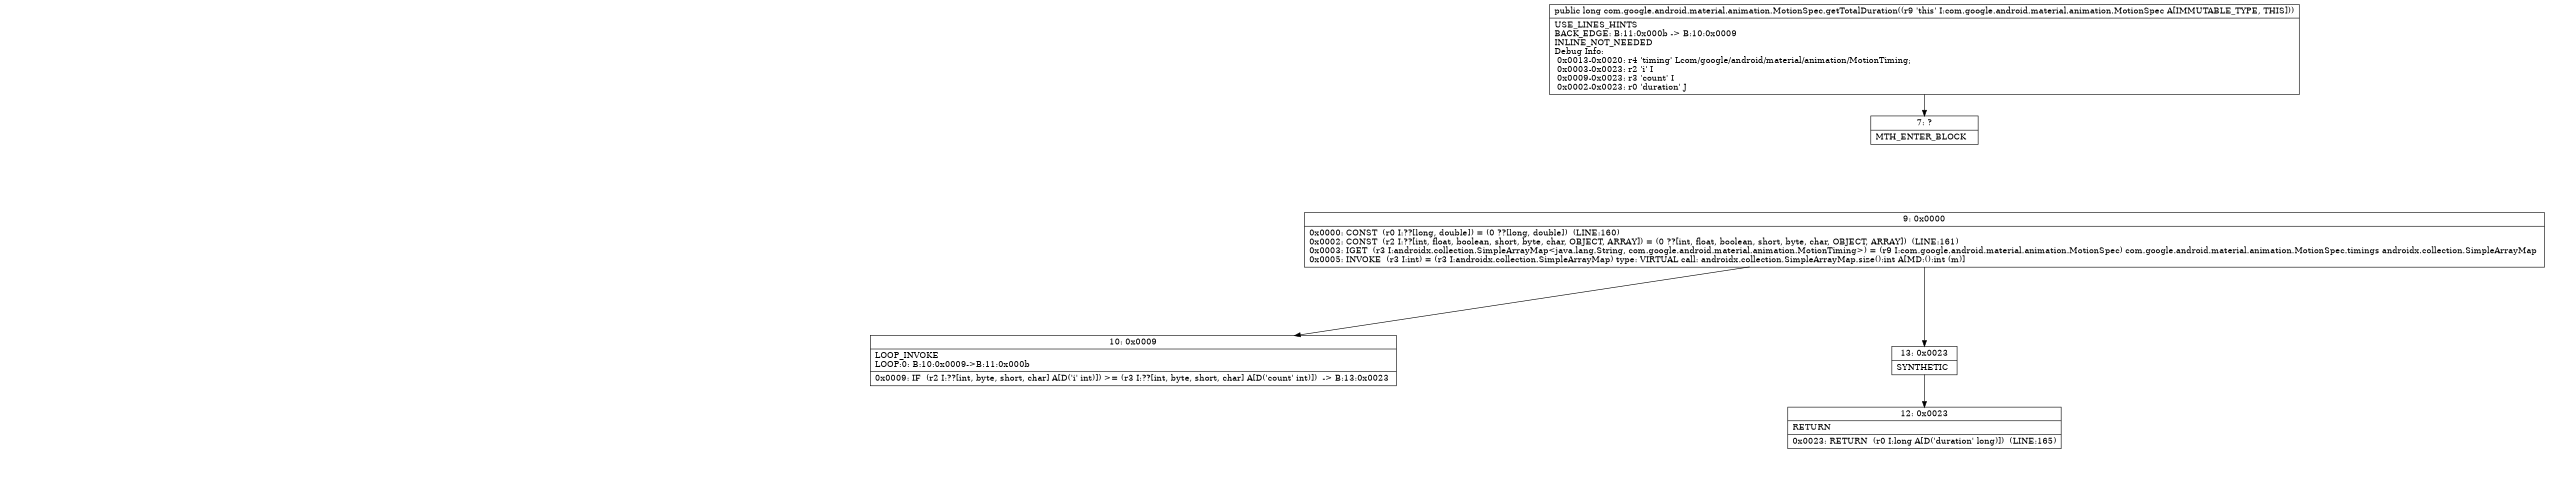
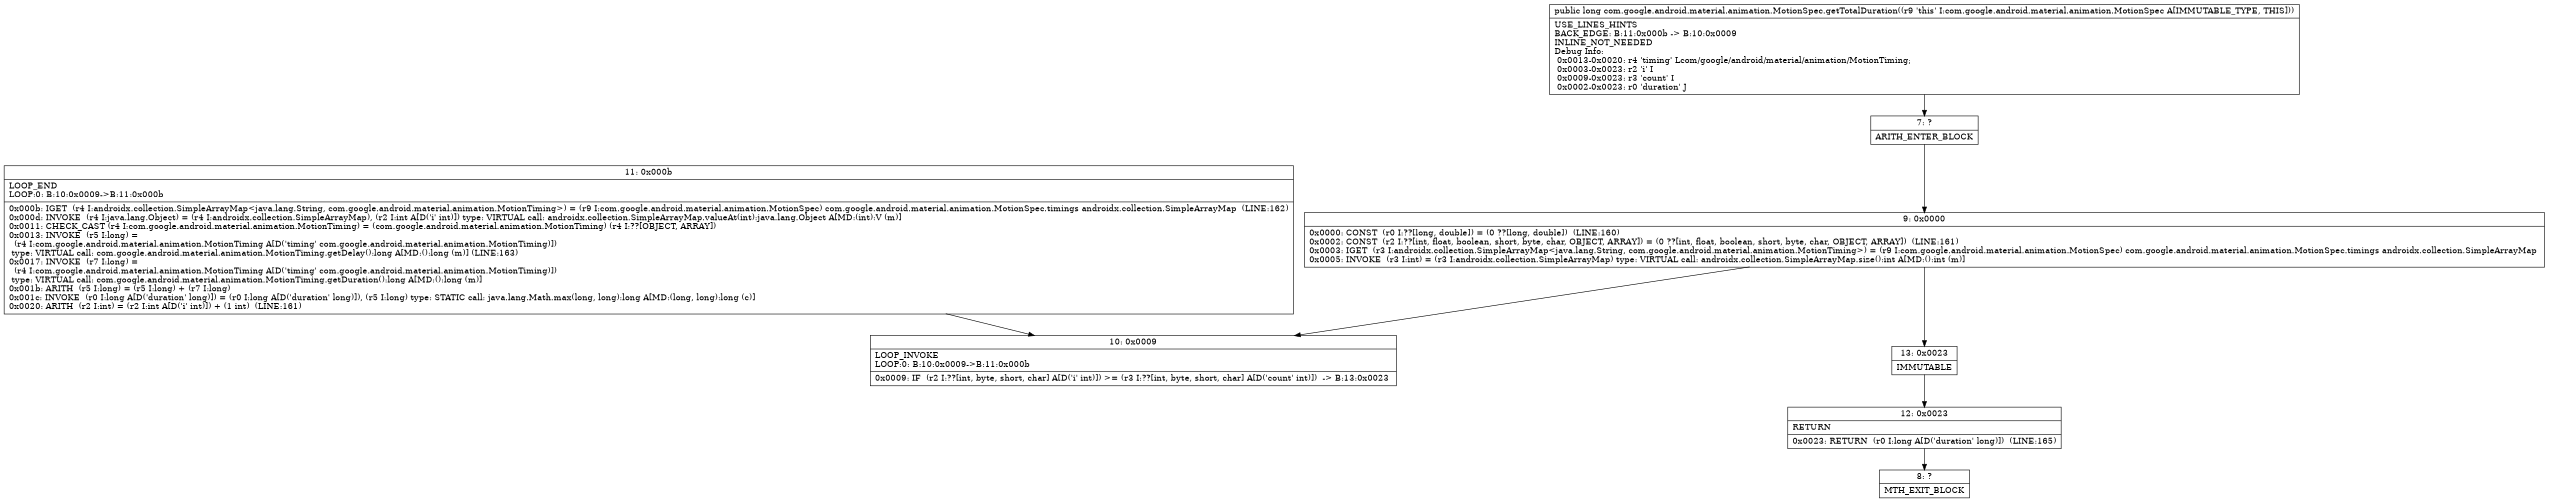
(1921, 137) -> (1924, 137)
none -> (1924, 176)
none -> (649, 240)
(1923, 367) -> (1924, 367)
none -> (1924, 484)
